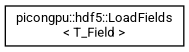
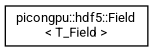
(95, 26) -> (77, 26)
